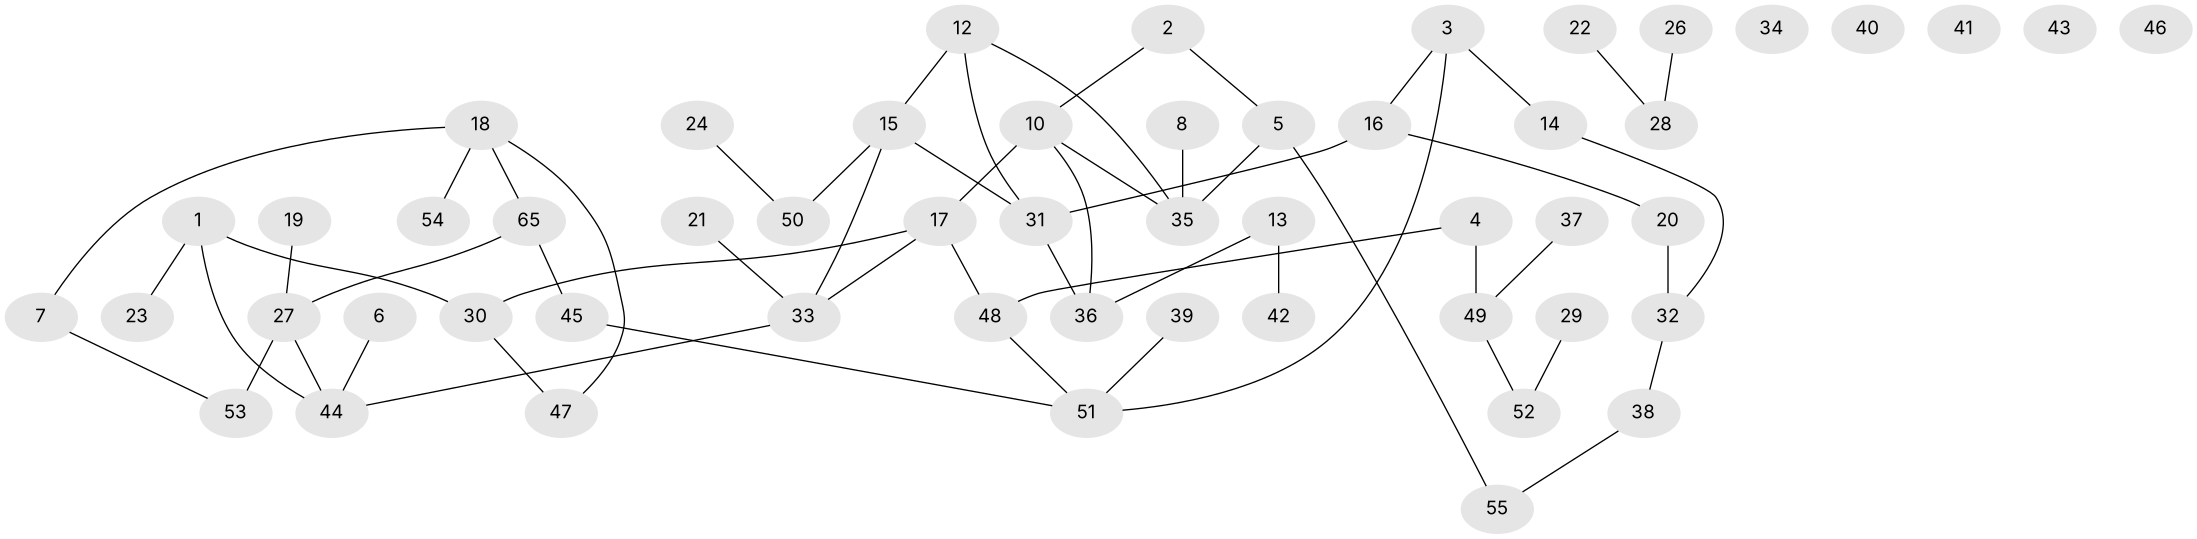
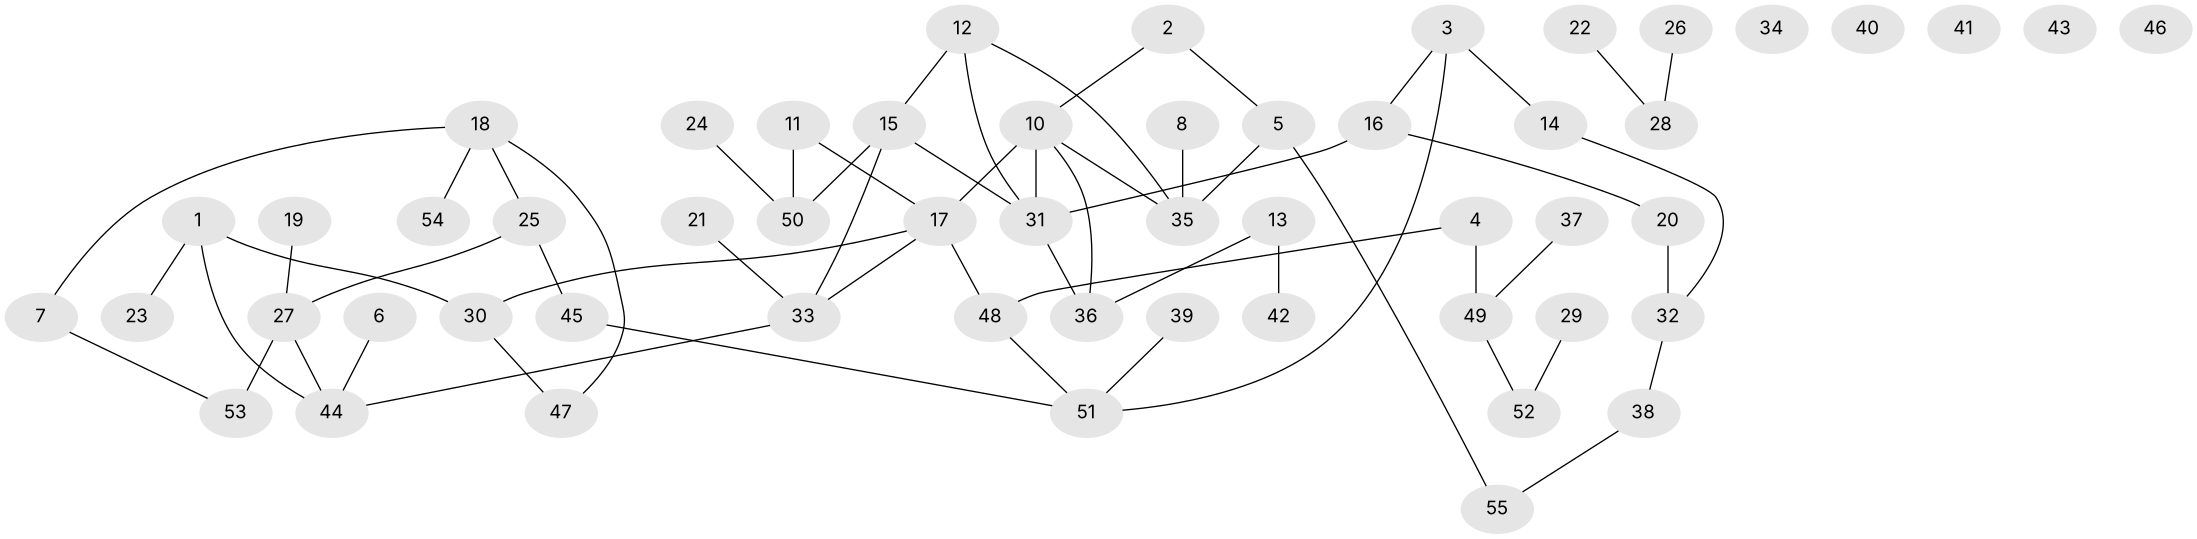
none -> (793, 125)
none -> (1036, 173)
(529, 221) -> (529, 221)
